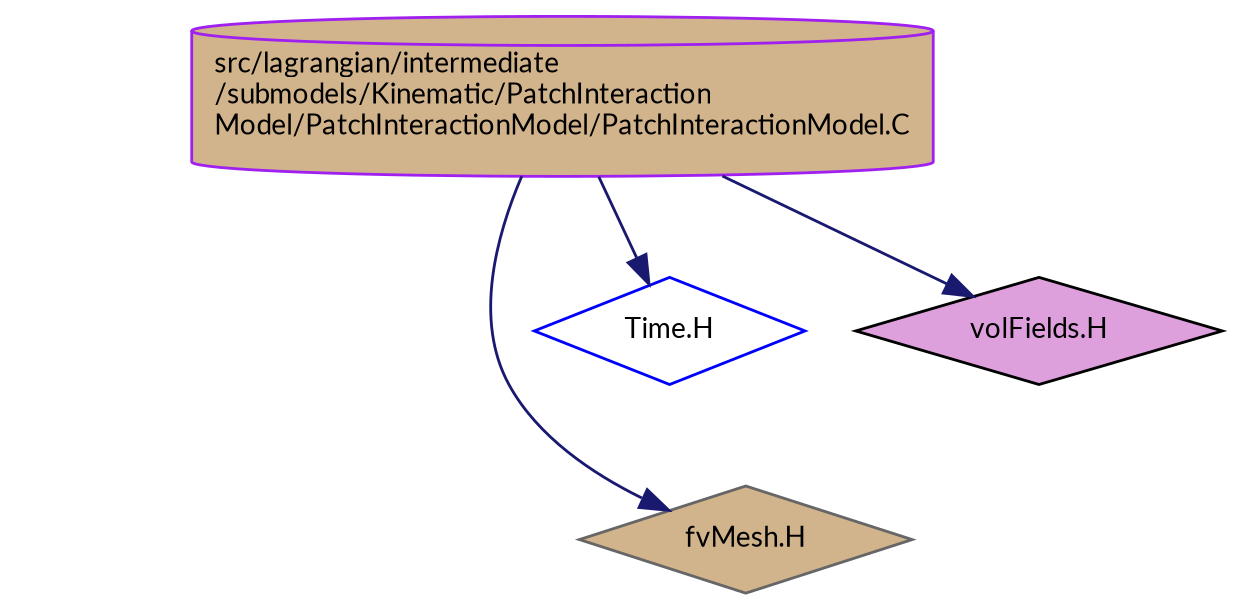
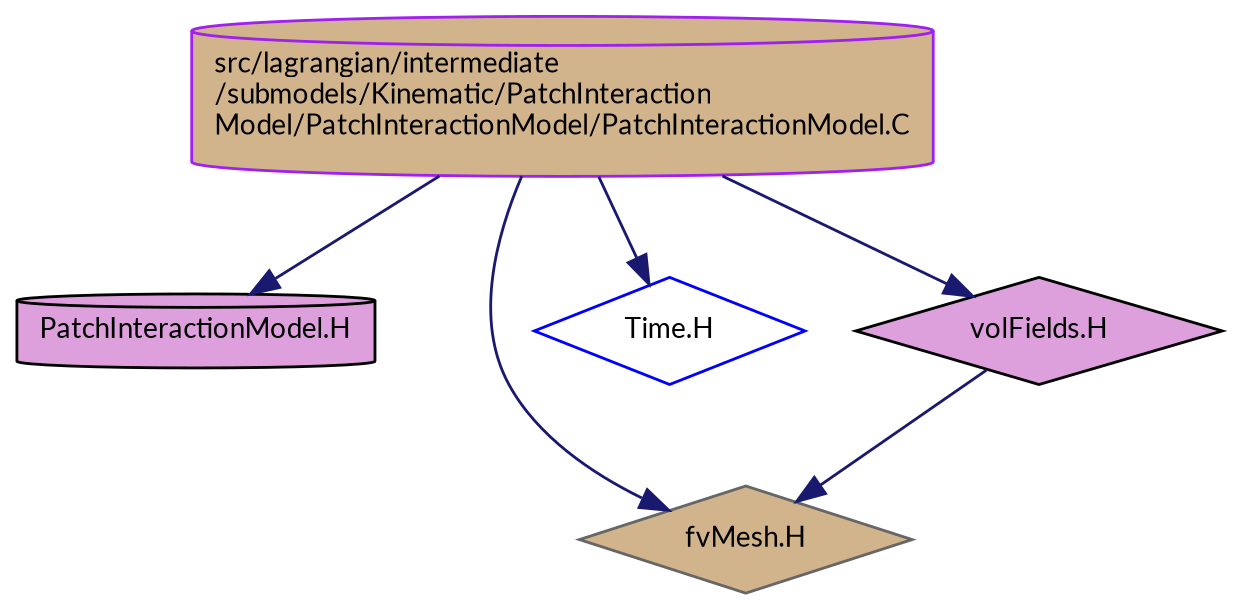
none -> (196, 331)
none -> (903, 428)
